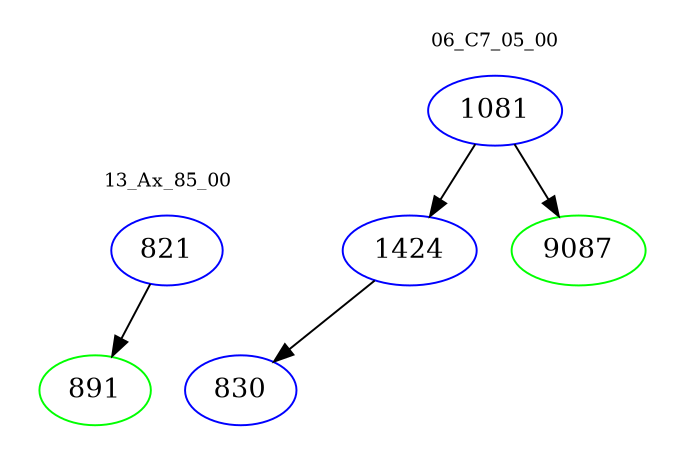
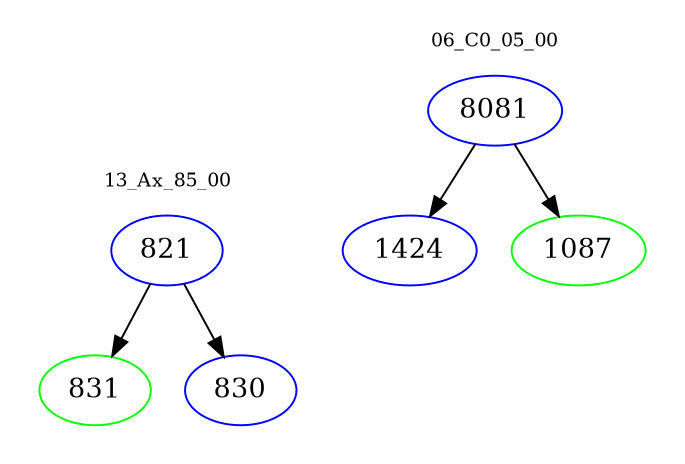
(495, 42) -> (495, 42)
(495, 111) -> (495, 111)
(579, 250) -> (579, 250)
(332, 315) -> (199, 312)
(95, 390) -> (95, 390)
